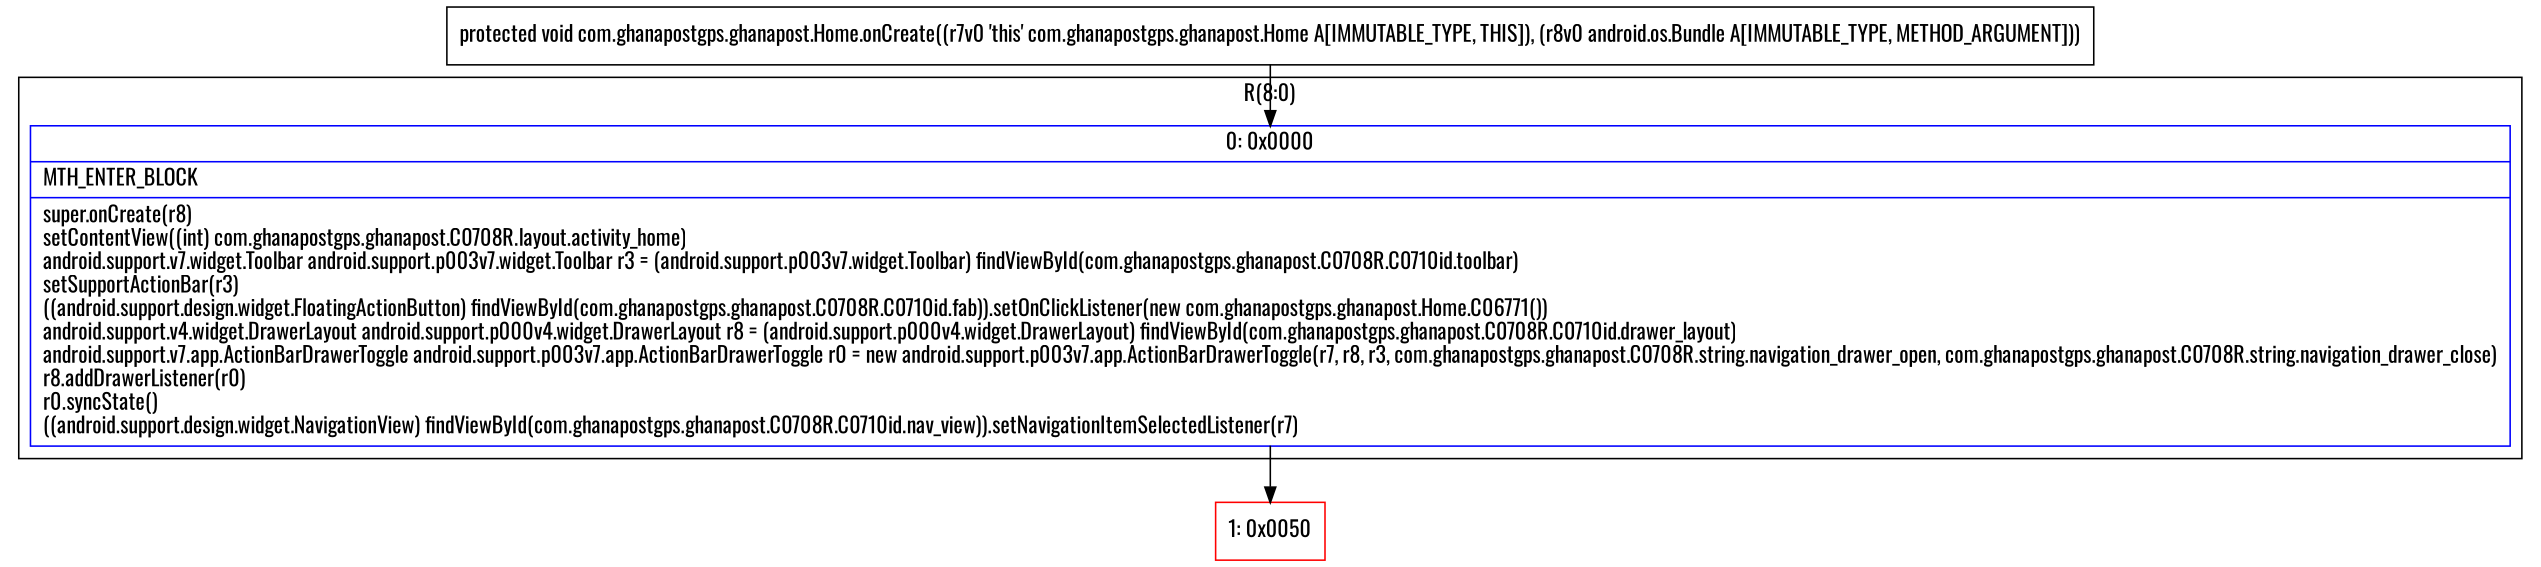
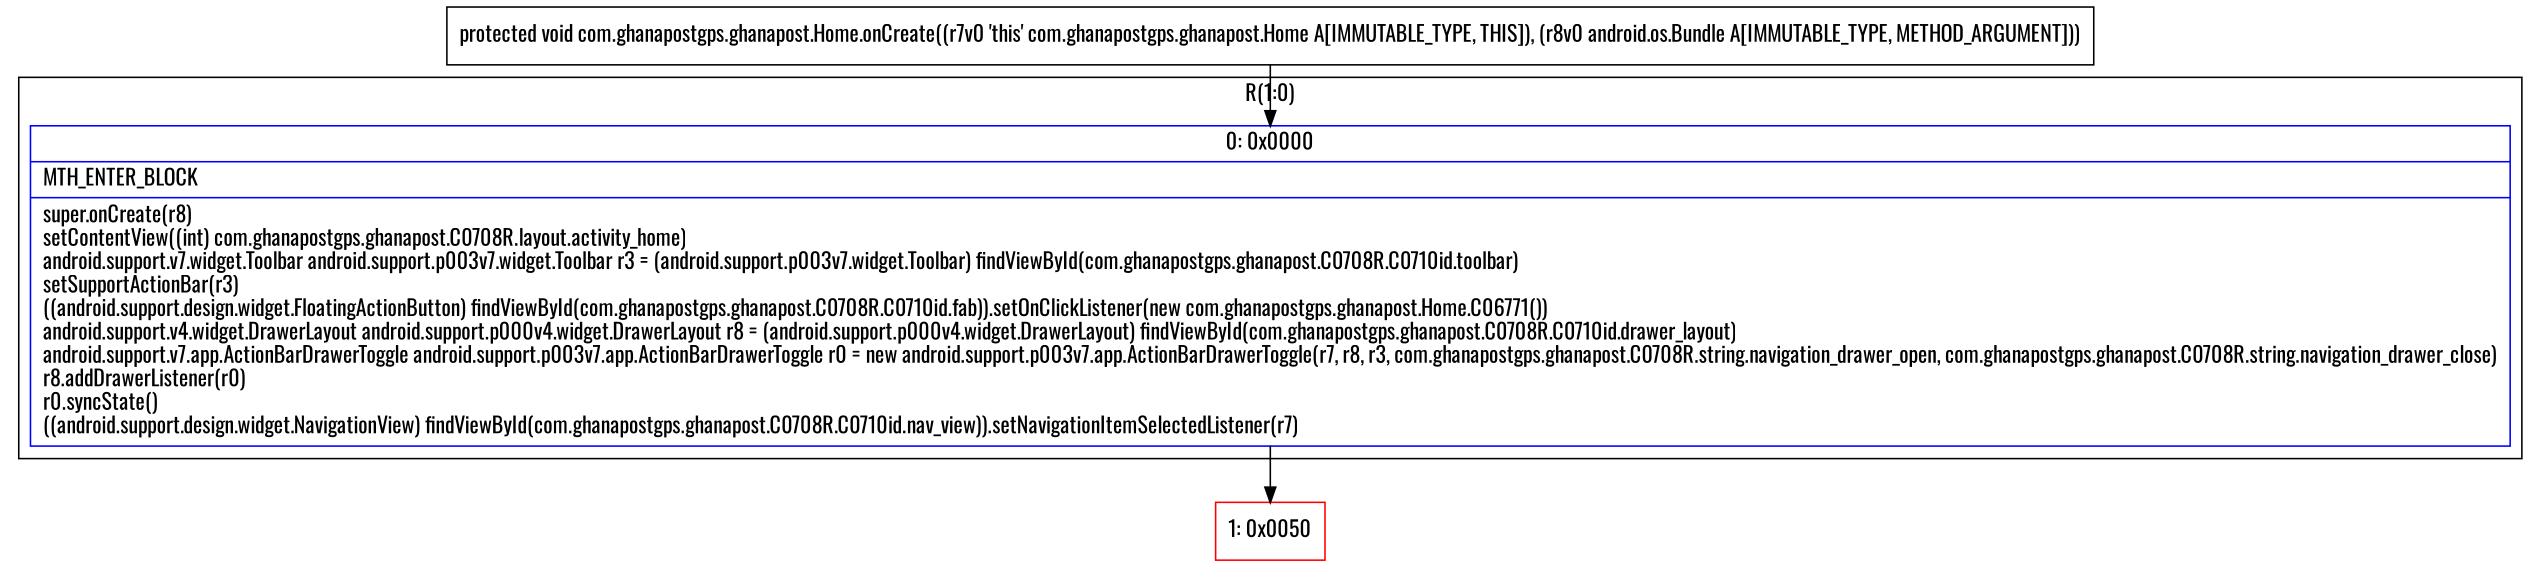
(1270, 95) -> (1270, 95)
